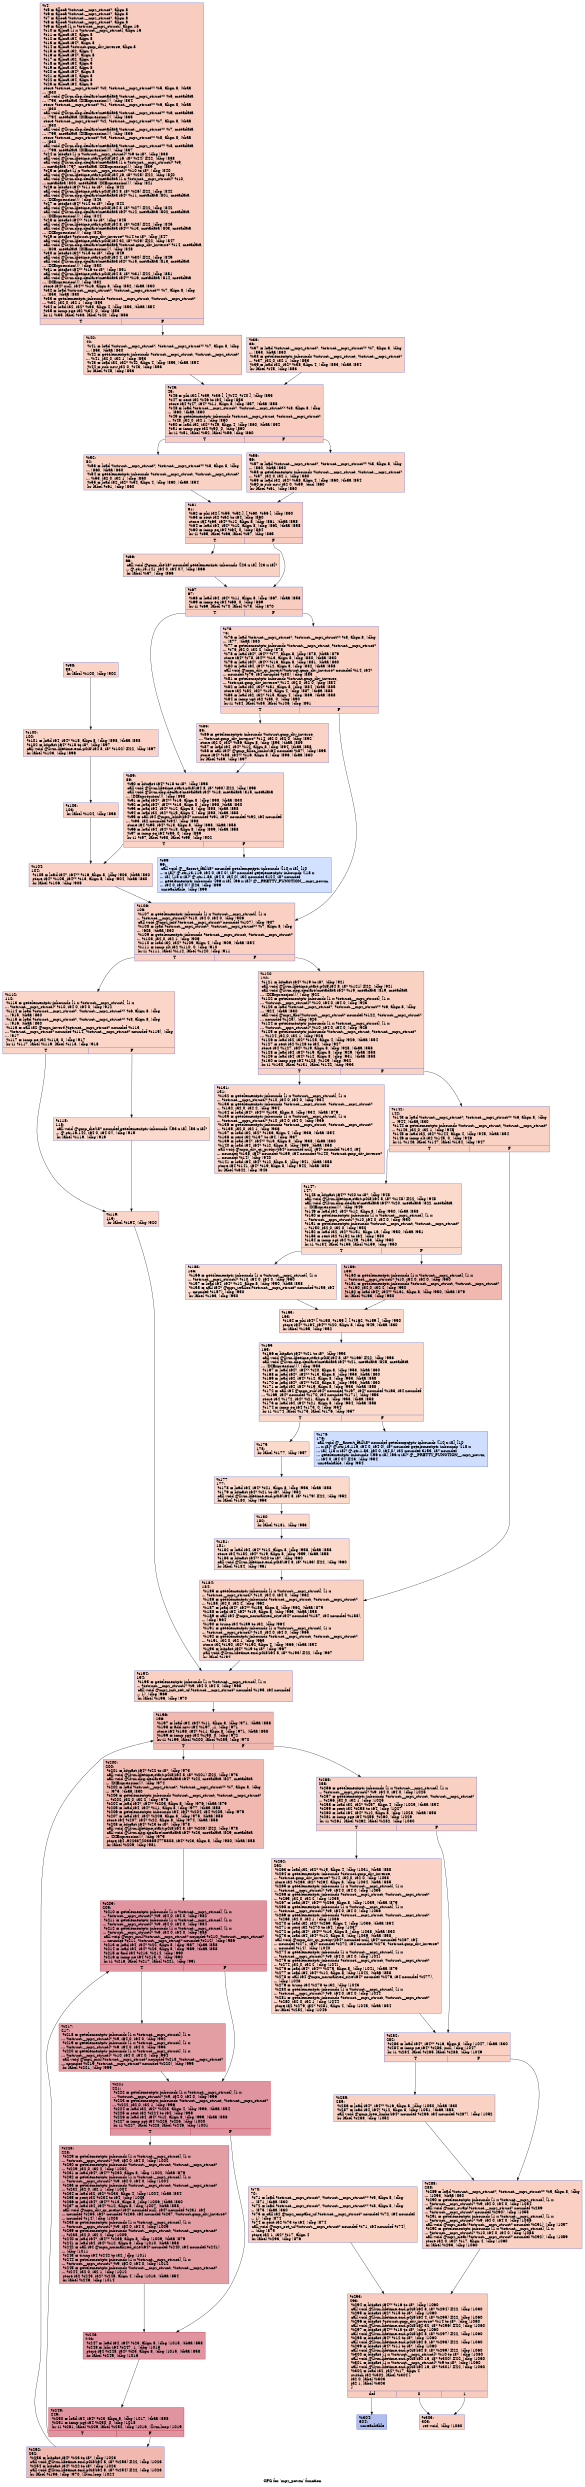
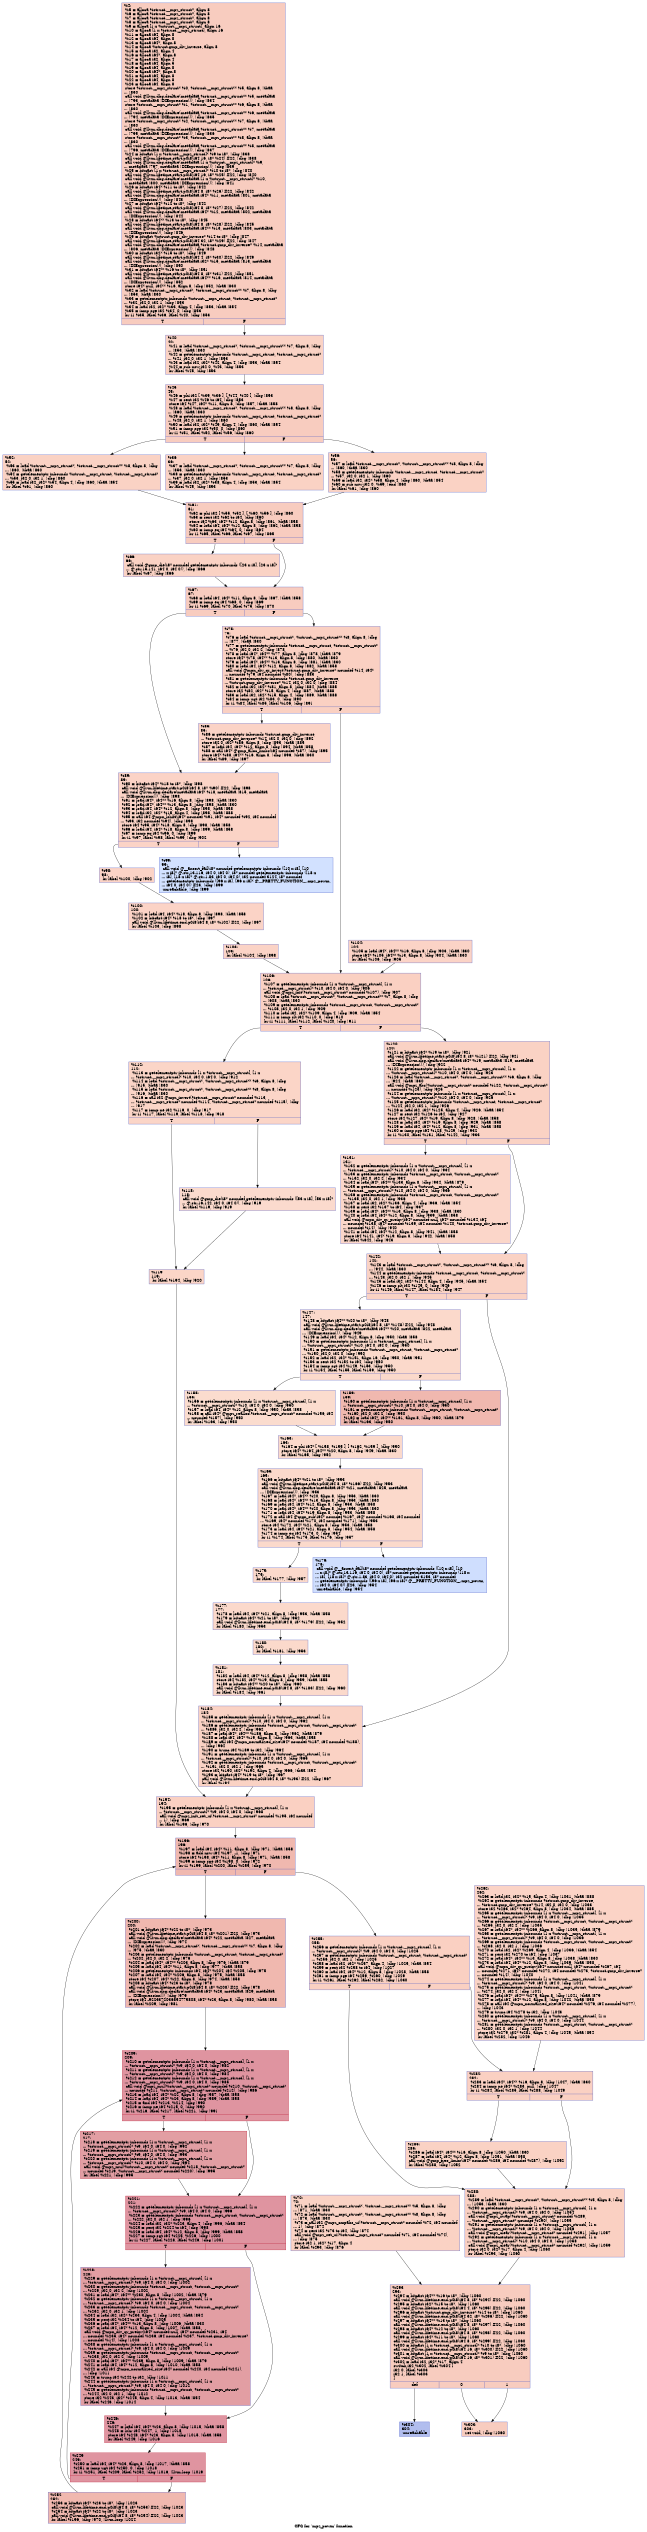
(163, 355) -> (244, 355)
(294, 378) -> (244, 447)
(91, 839) -> (275, 965)
(115, 853) -> (115, 854)
none -> (439, 1247)
(341, 1321) -> (340, 1447)
(233, 1604) -> (232, 1730)
(356, 1843) -> (360, 2122)
